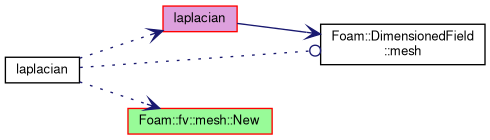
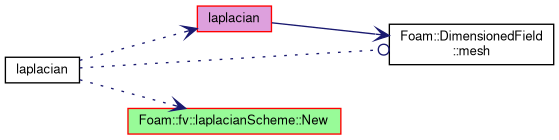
(200, 121) -> (234, 121)
